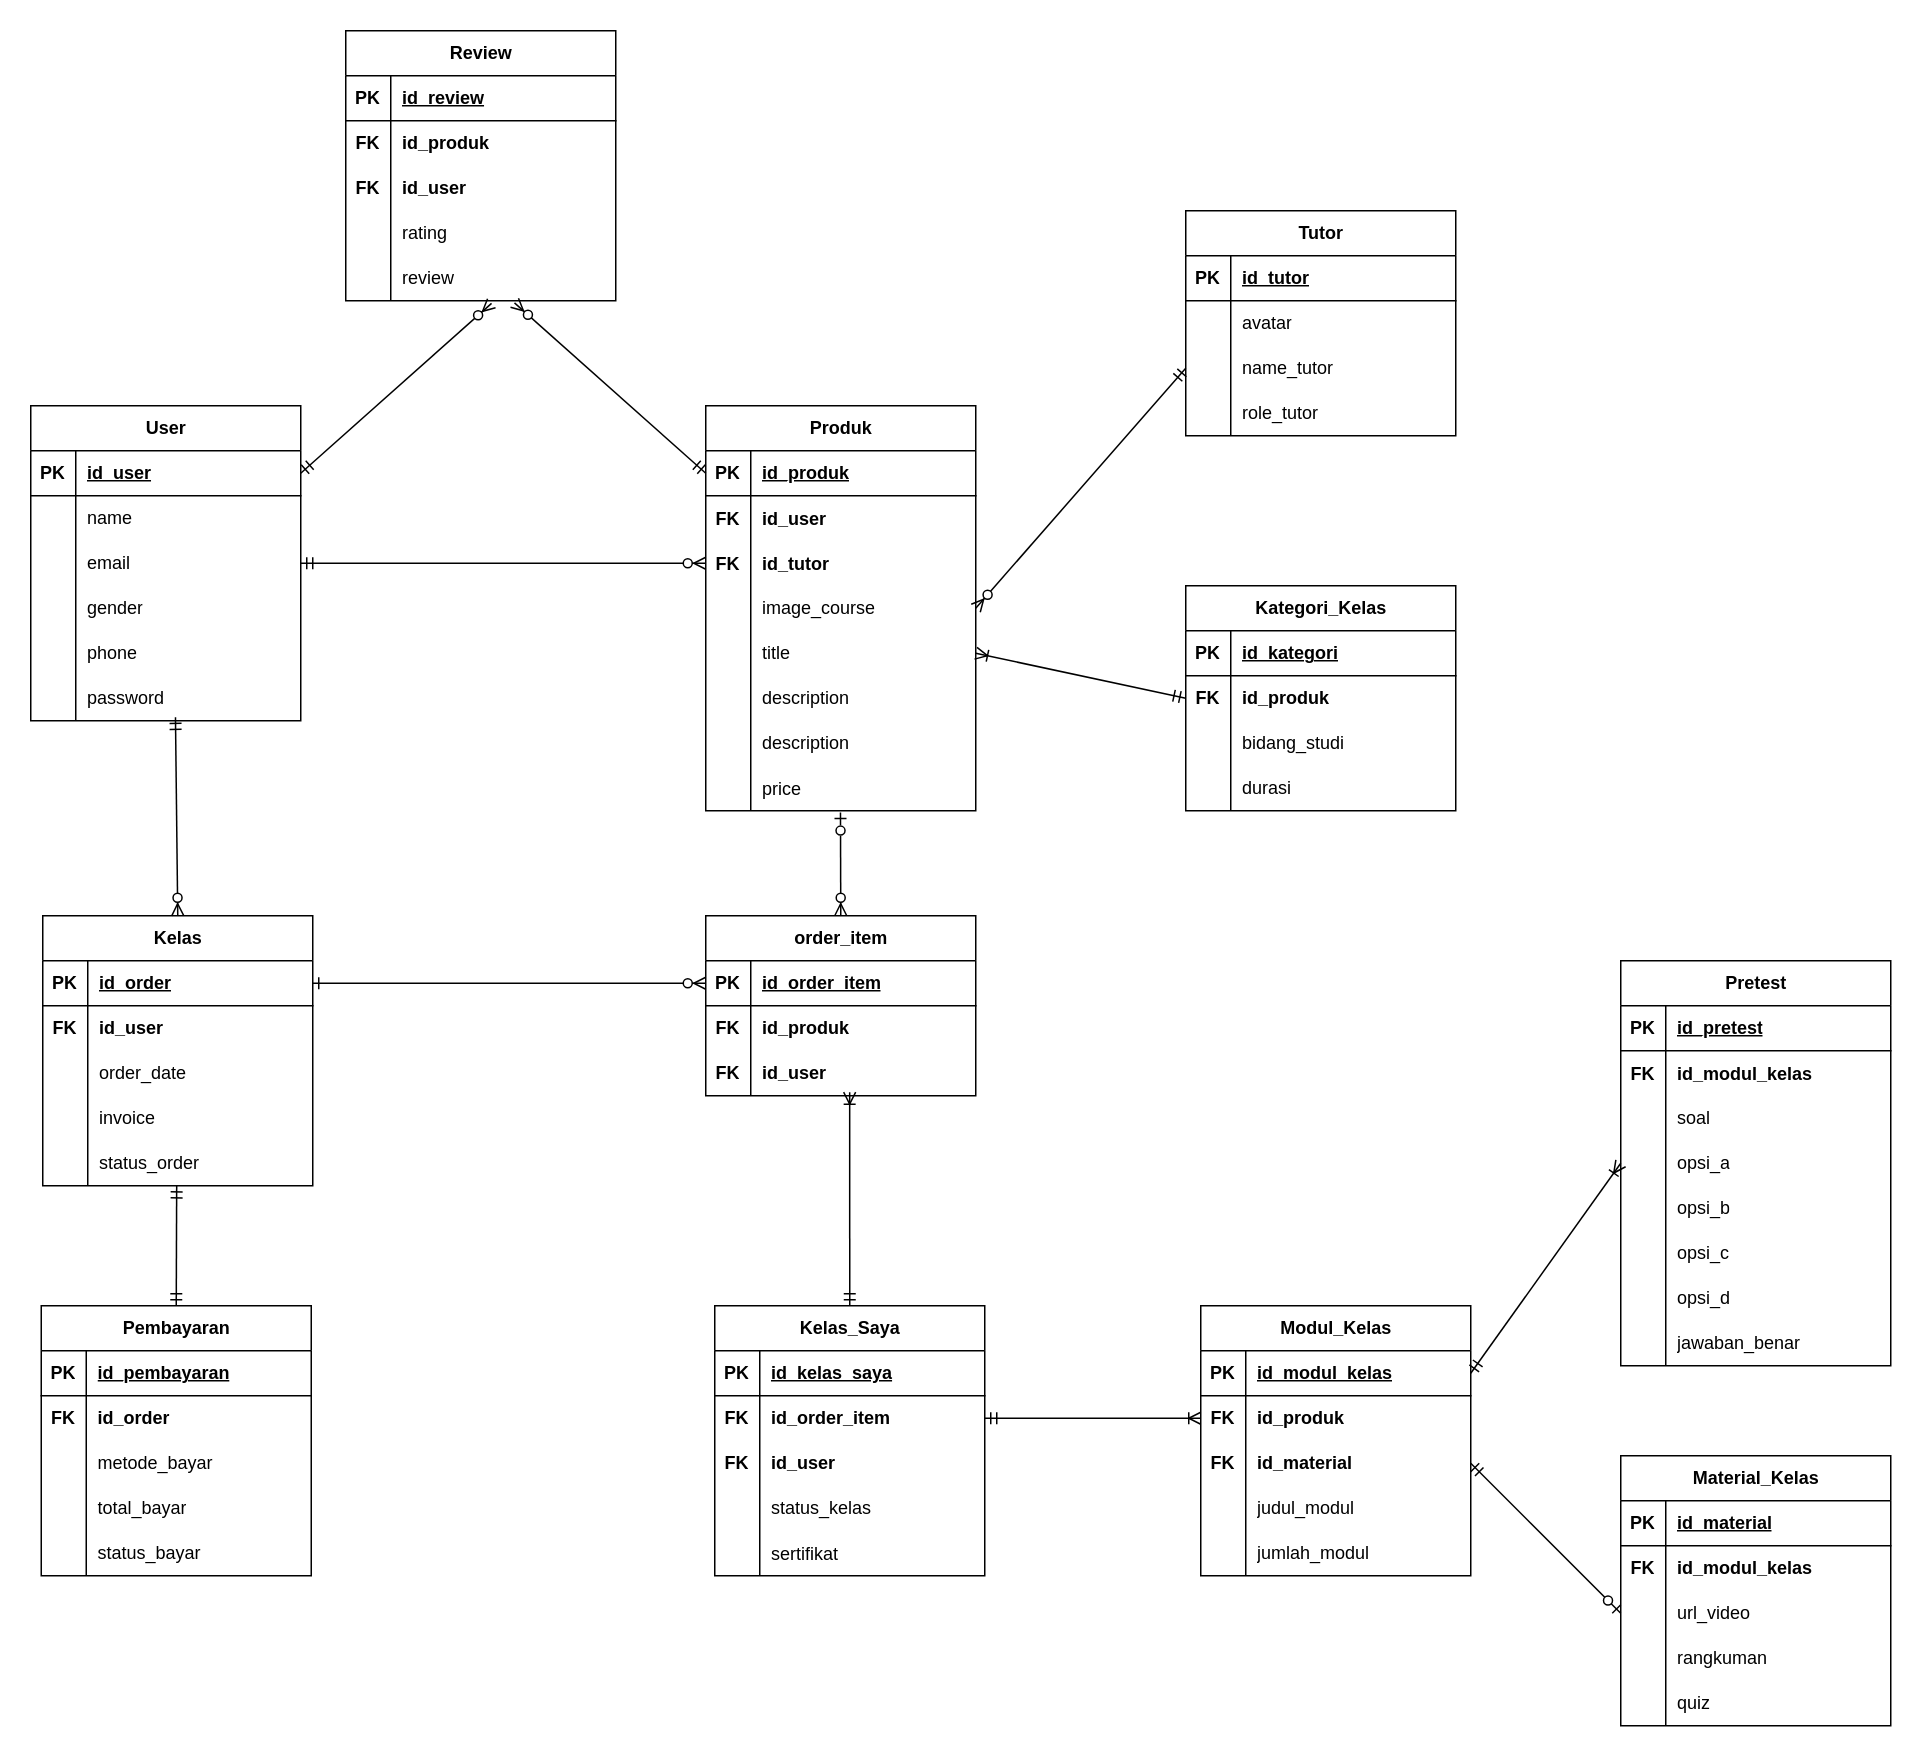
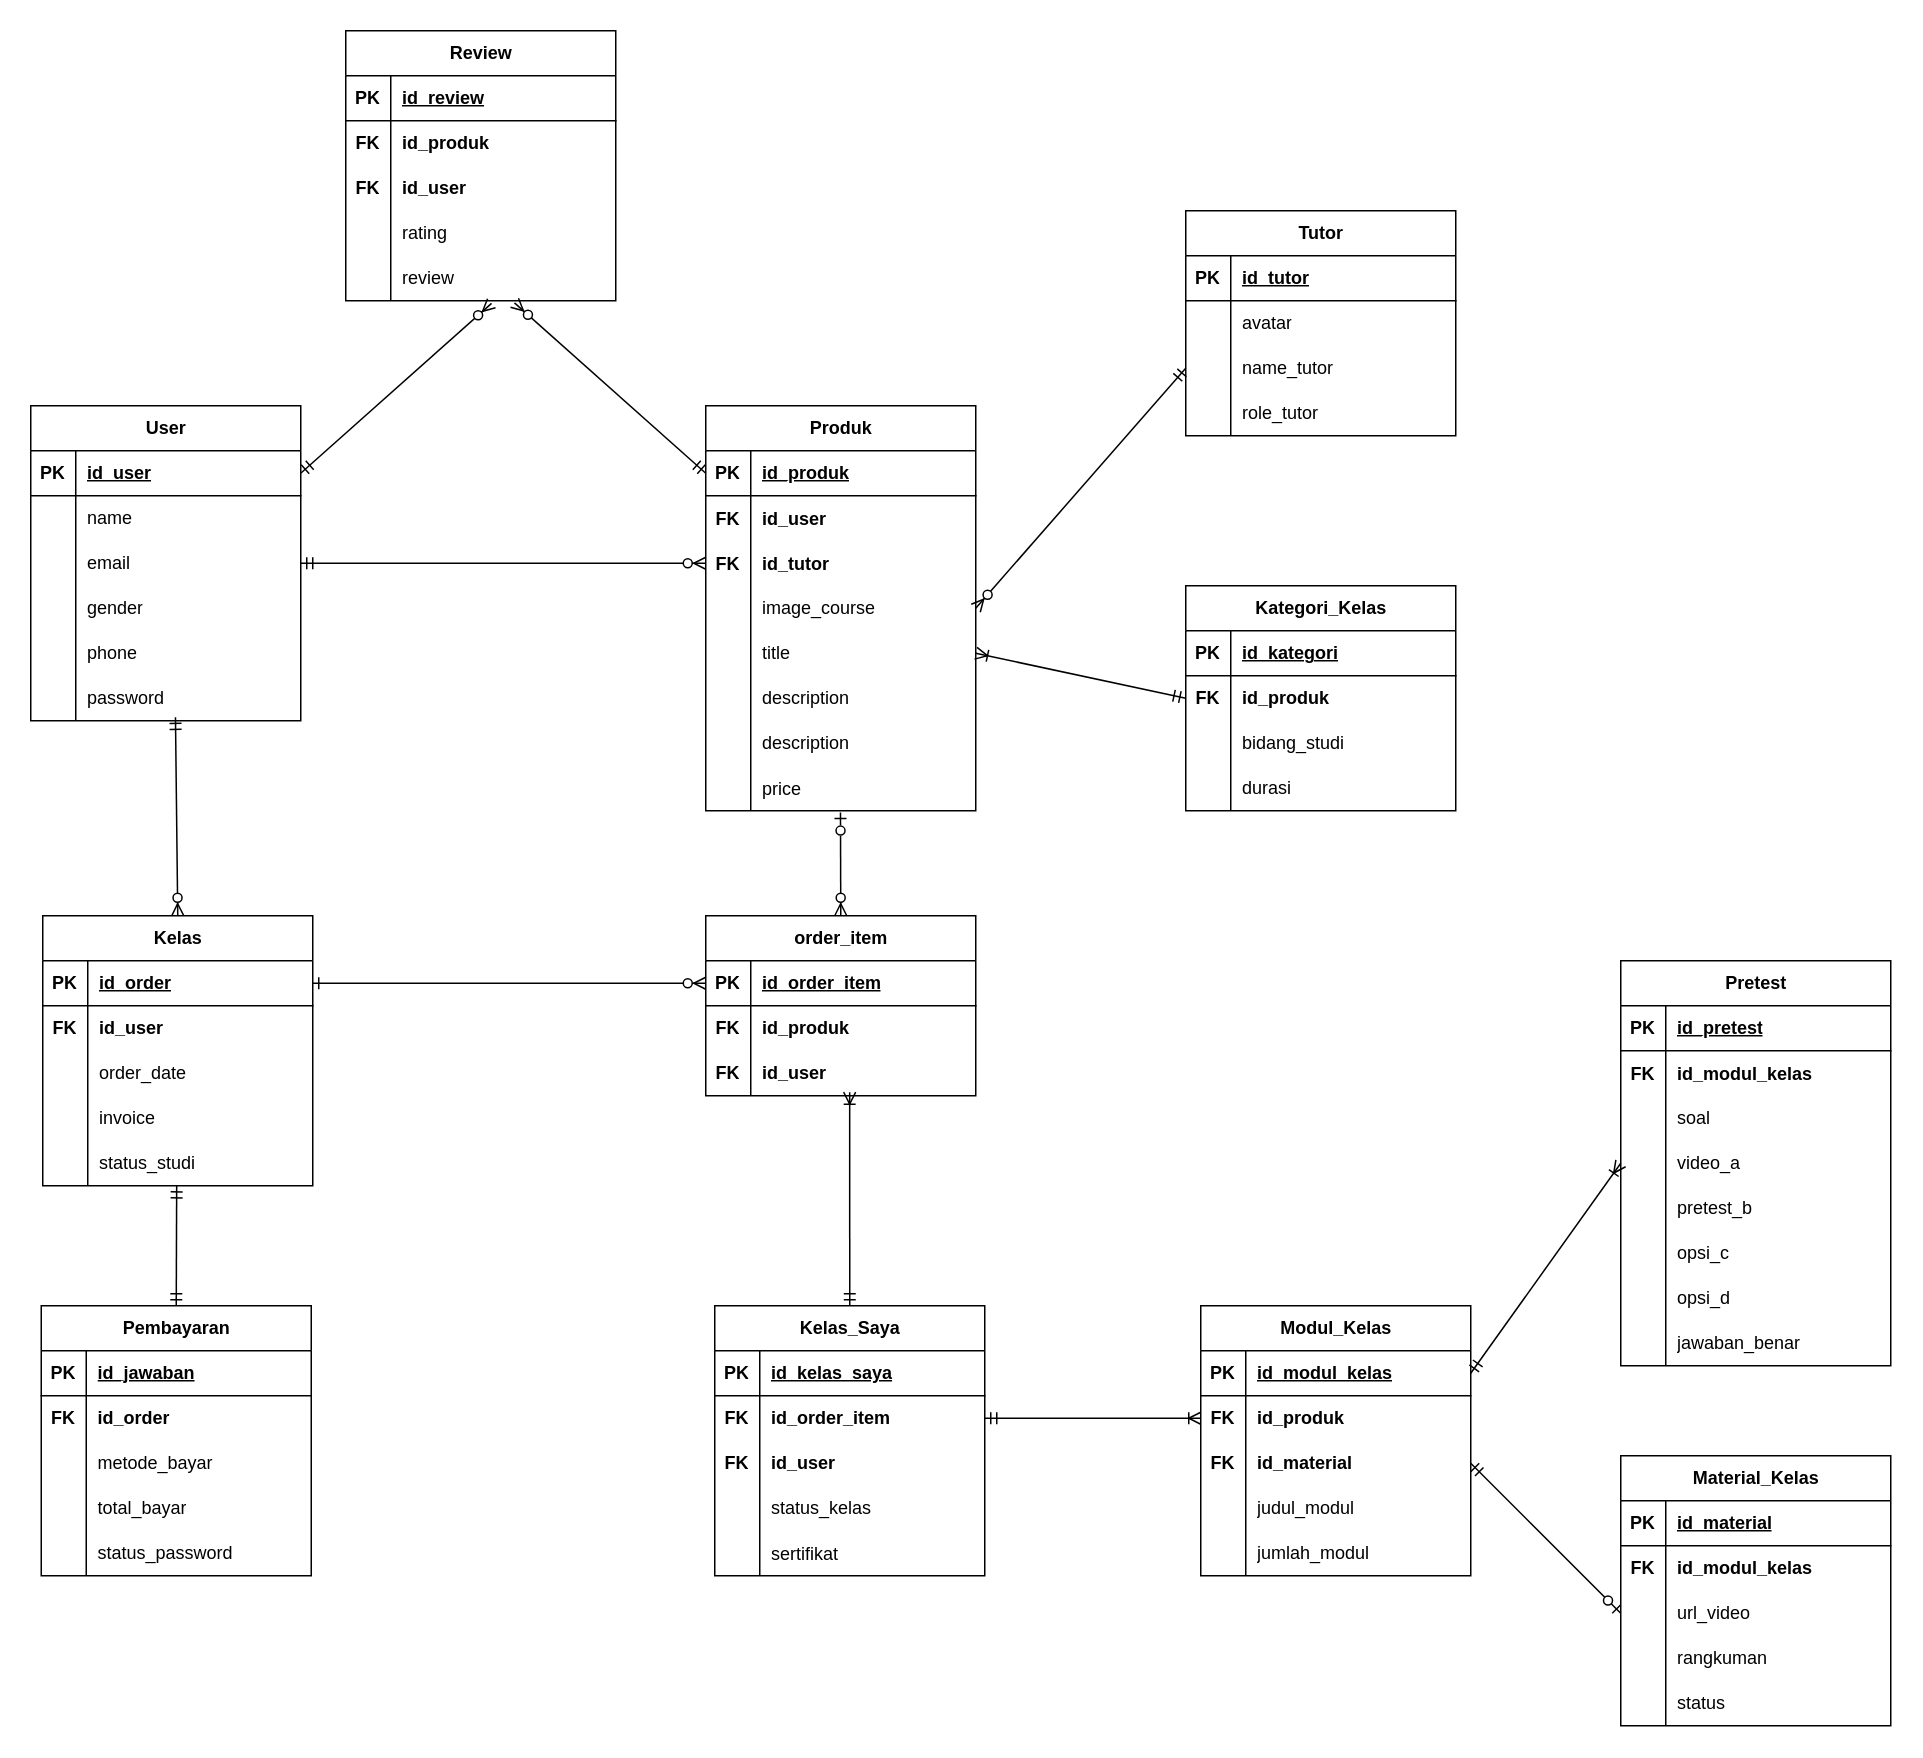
(160, 1163) -> (158, 1163)
(1706, 1163) -> (1711, 1163)
(1706, 1208) -> (1723, 1208)
(161, 1373) -> (146, 1373)
(159, 1553) -> (174, 1553)
(1696, 1703) -> (1708, 1703)
